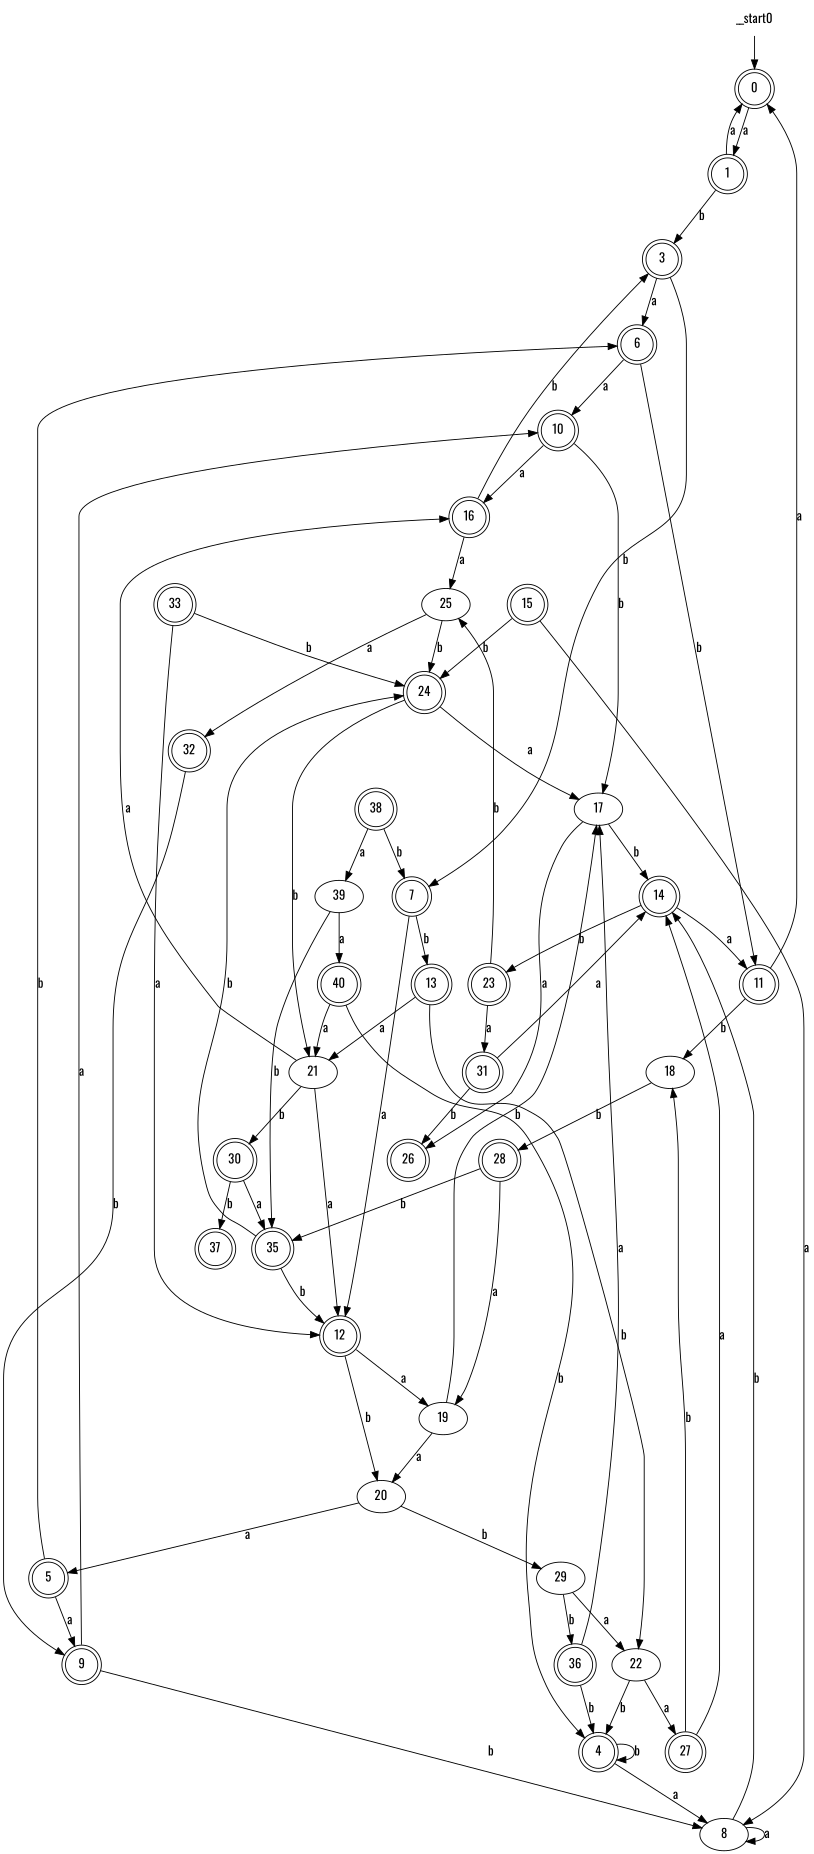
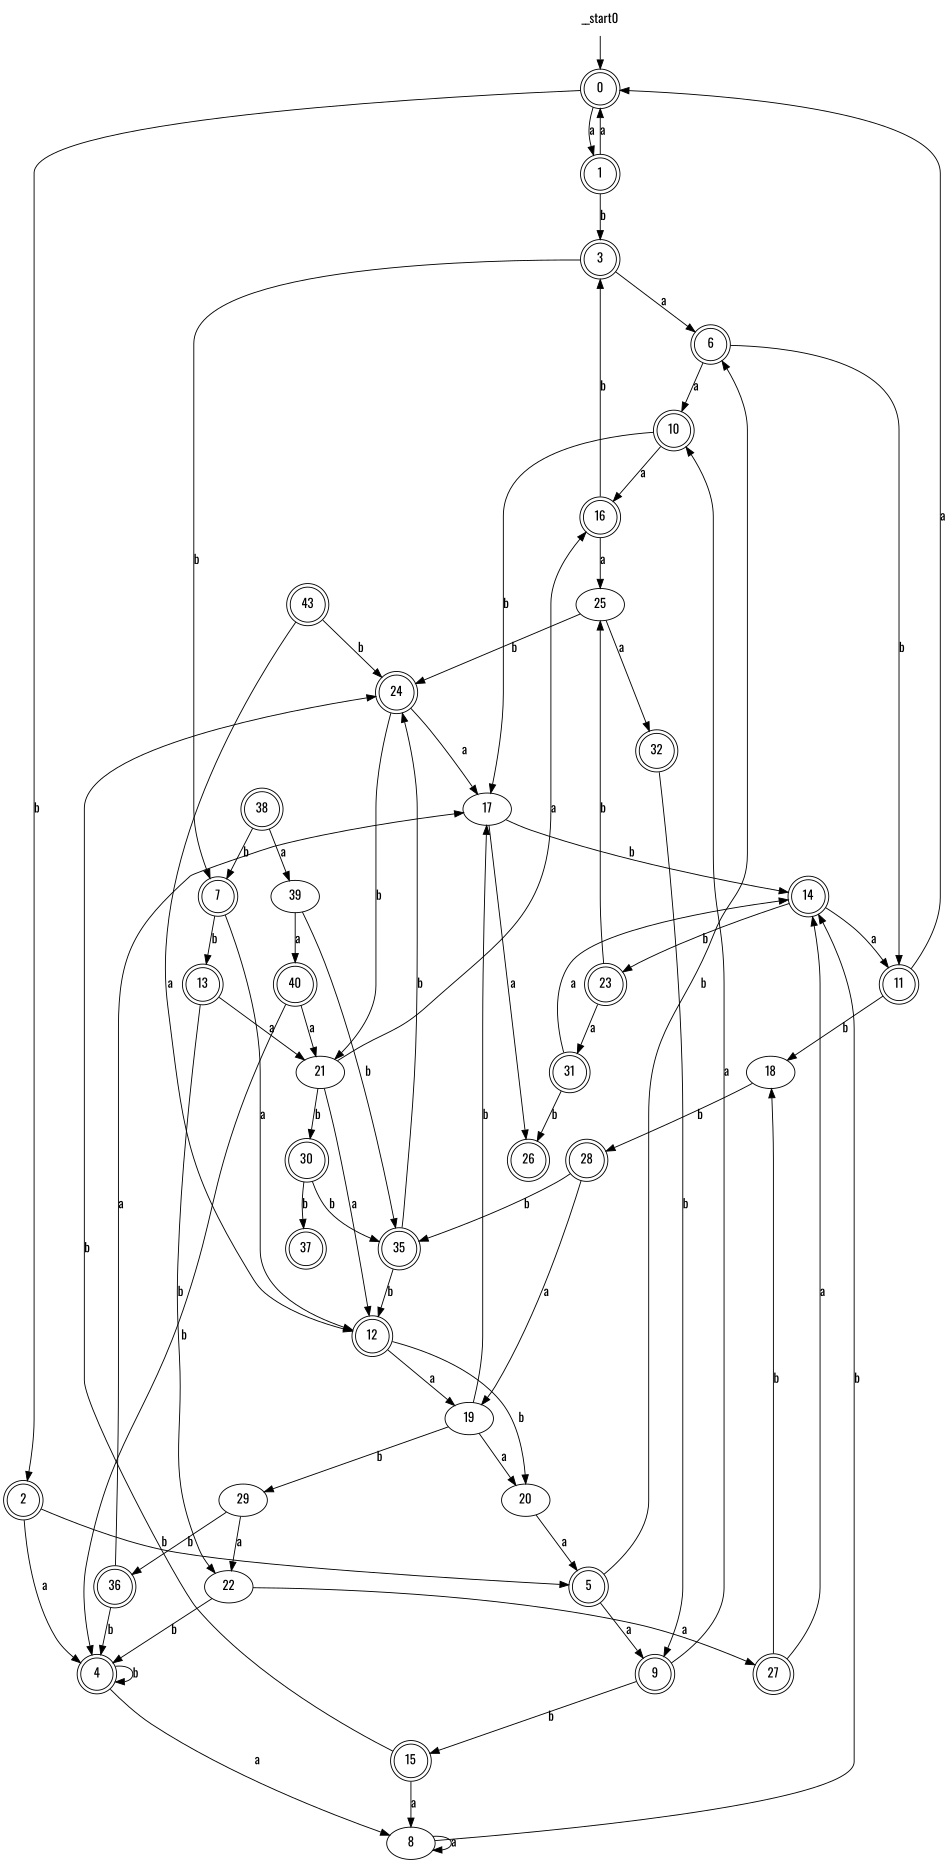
(175, 605) -> (308, 605)
(260, 1205) -> (332, 1205)
none -> (23, 1500)
(467, 1536) -> (361, 1458)
(397, 1748) -> (538, 1716)
